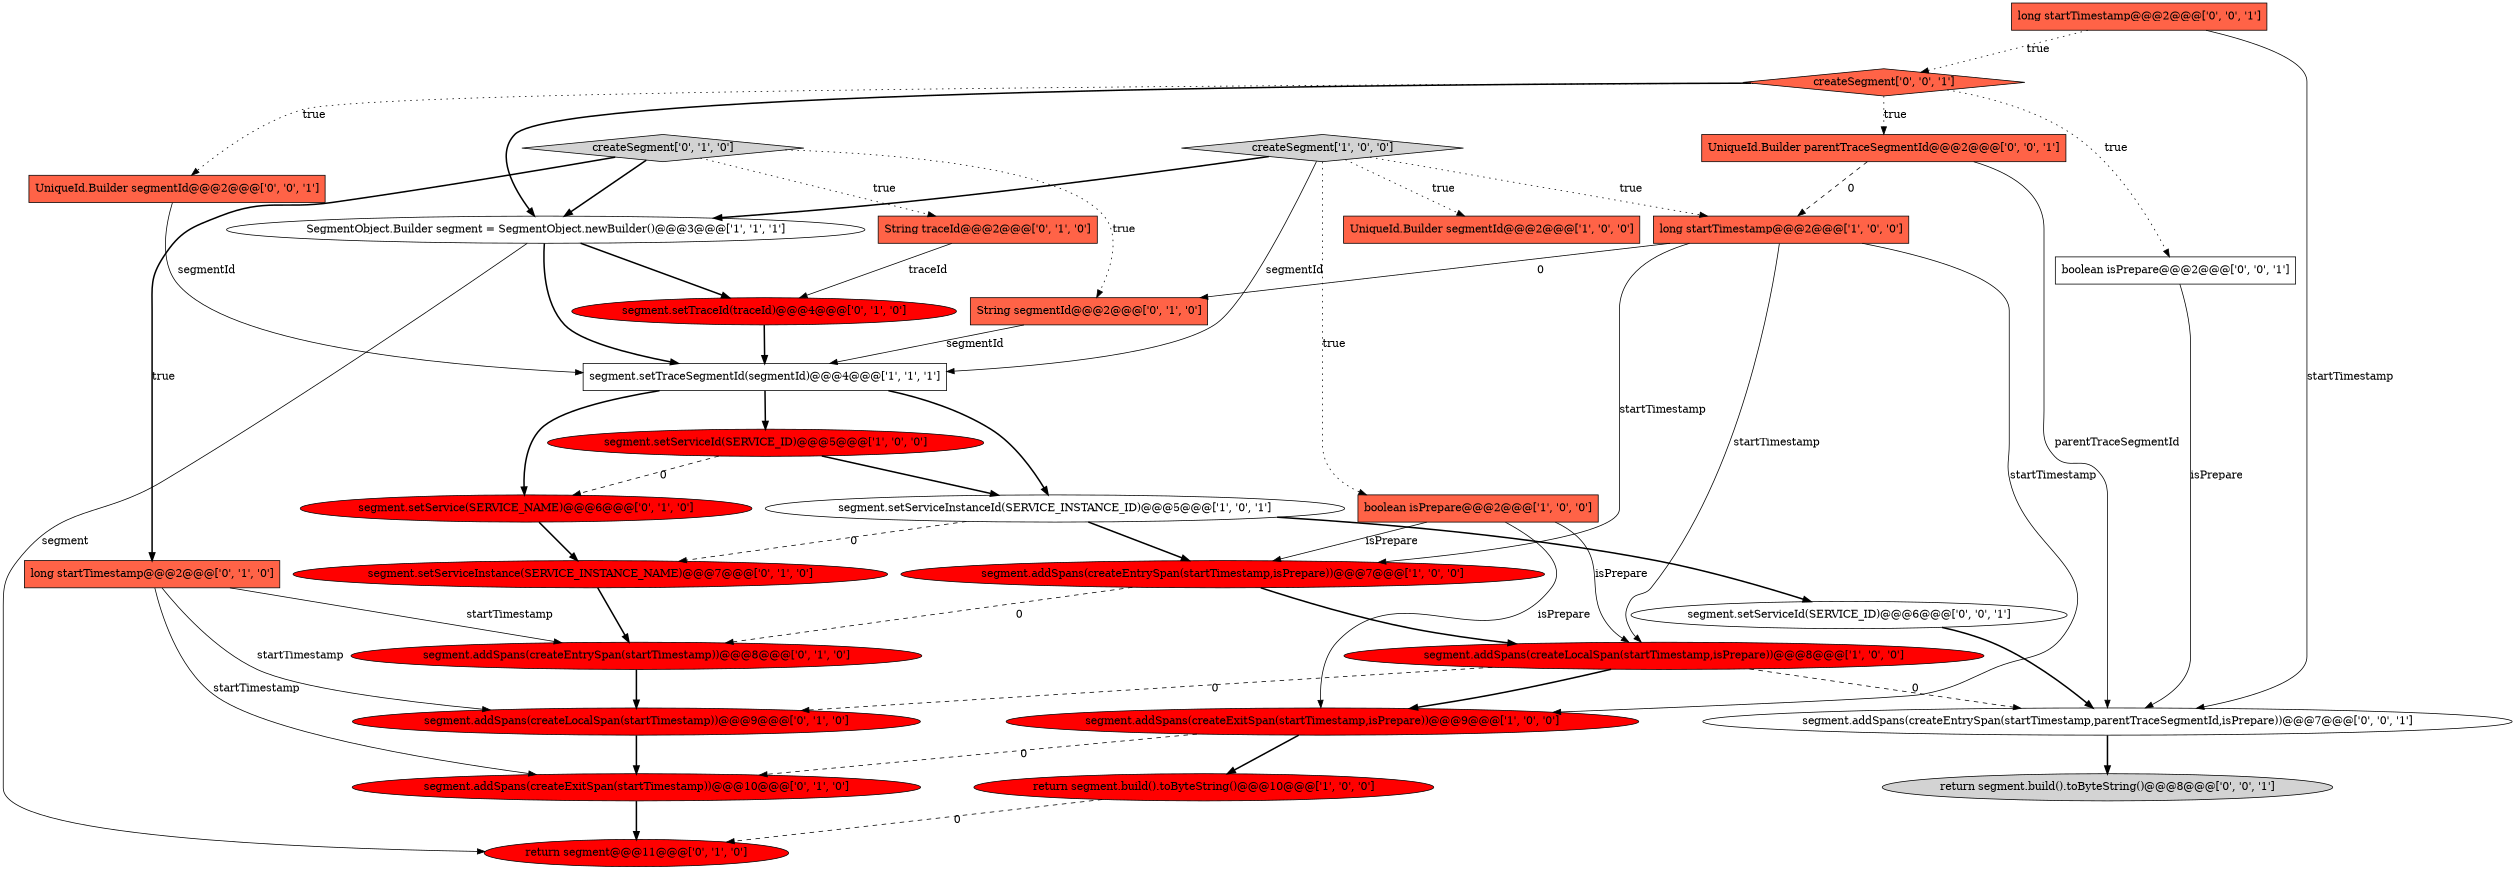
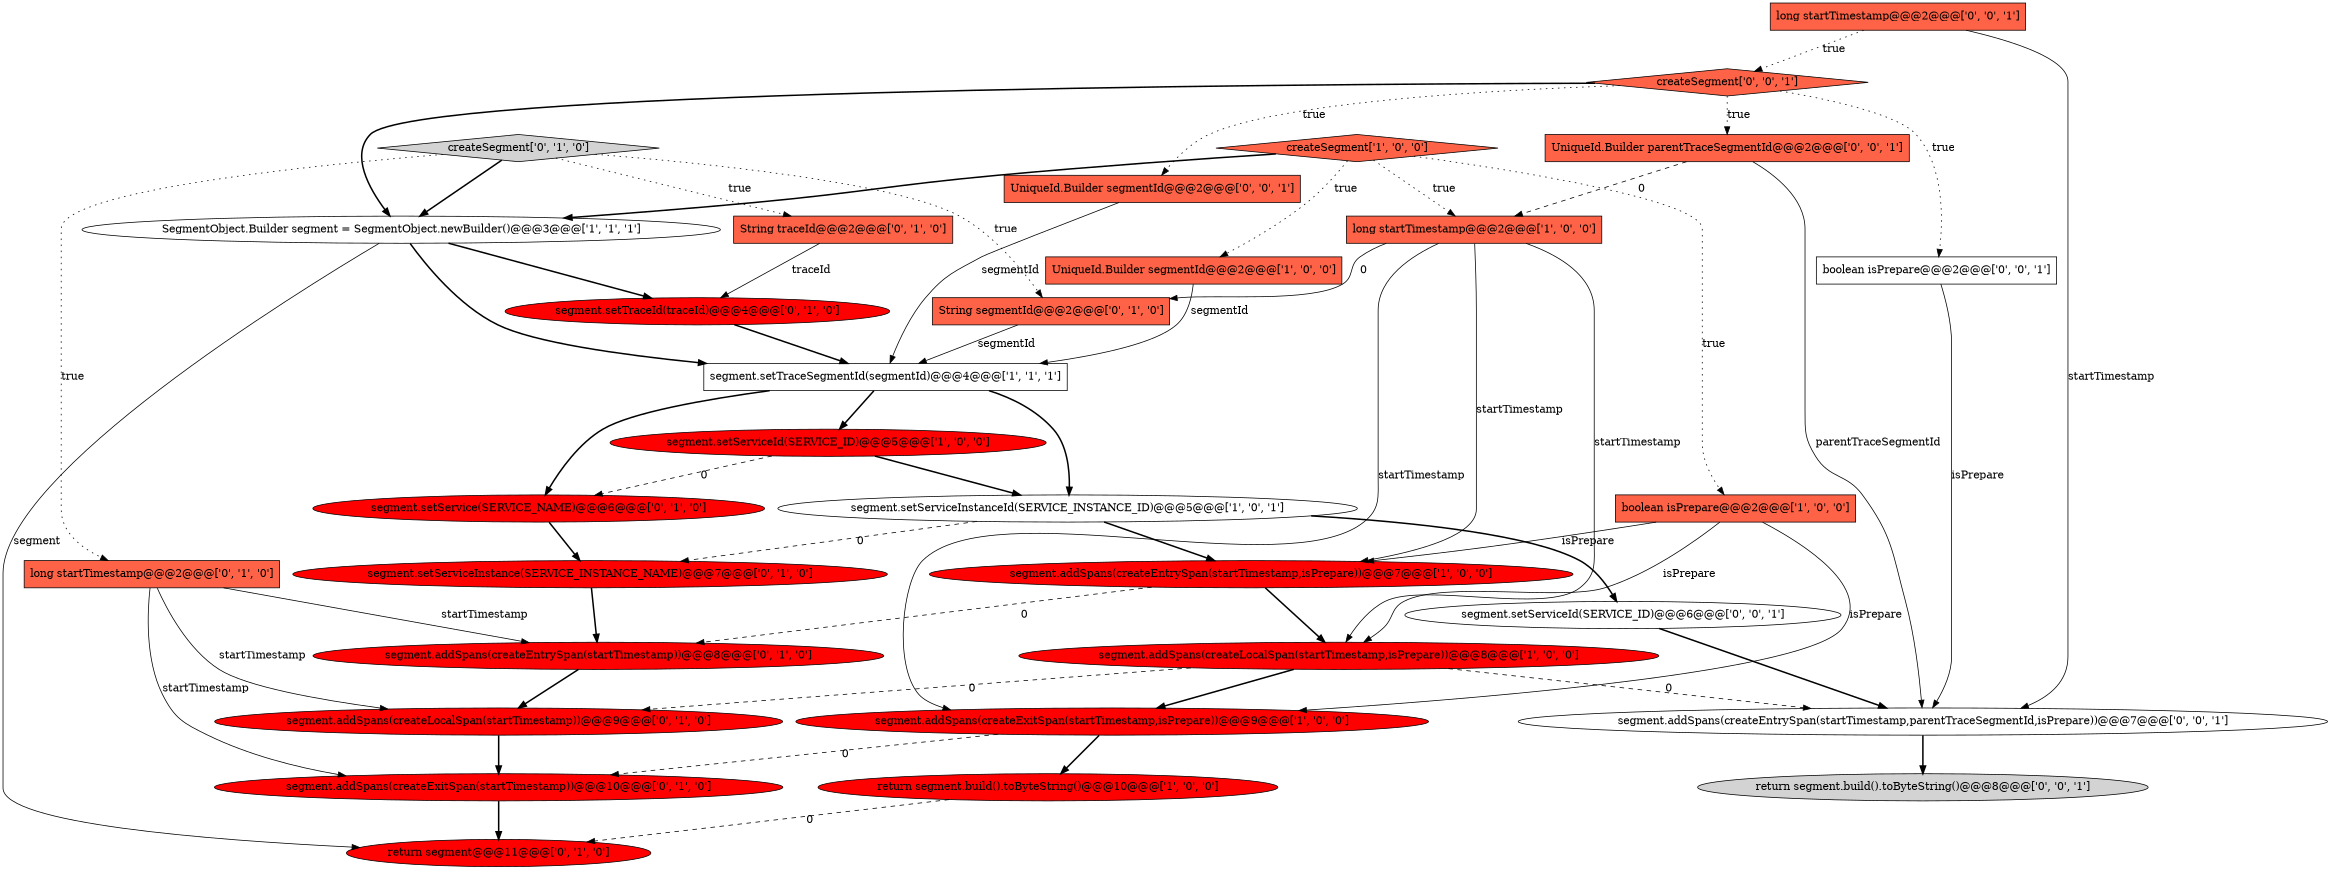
(1322, 148) -> (1357, 148)
(235, 211) -> (78, 213)
(1181, 339) -> (1136, 344)
